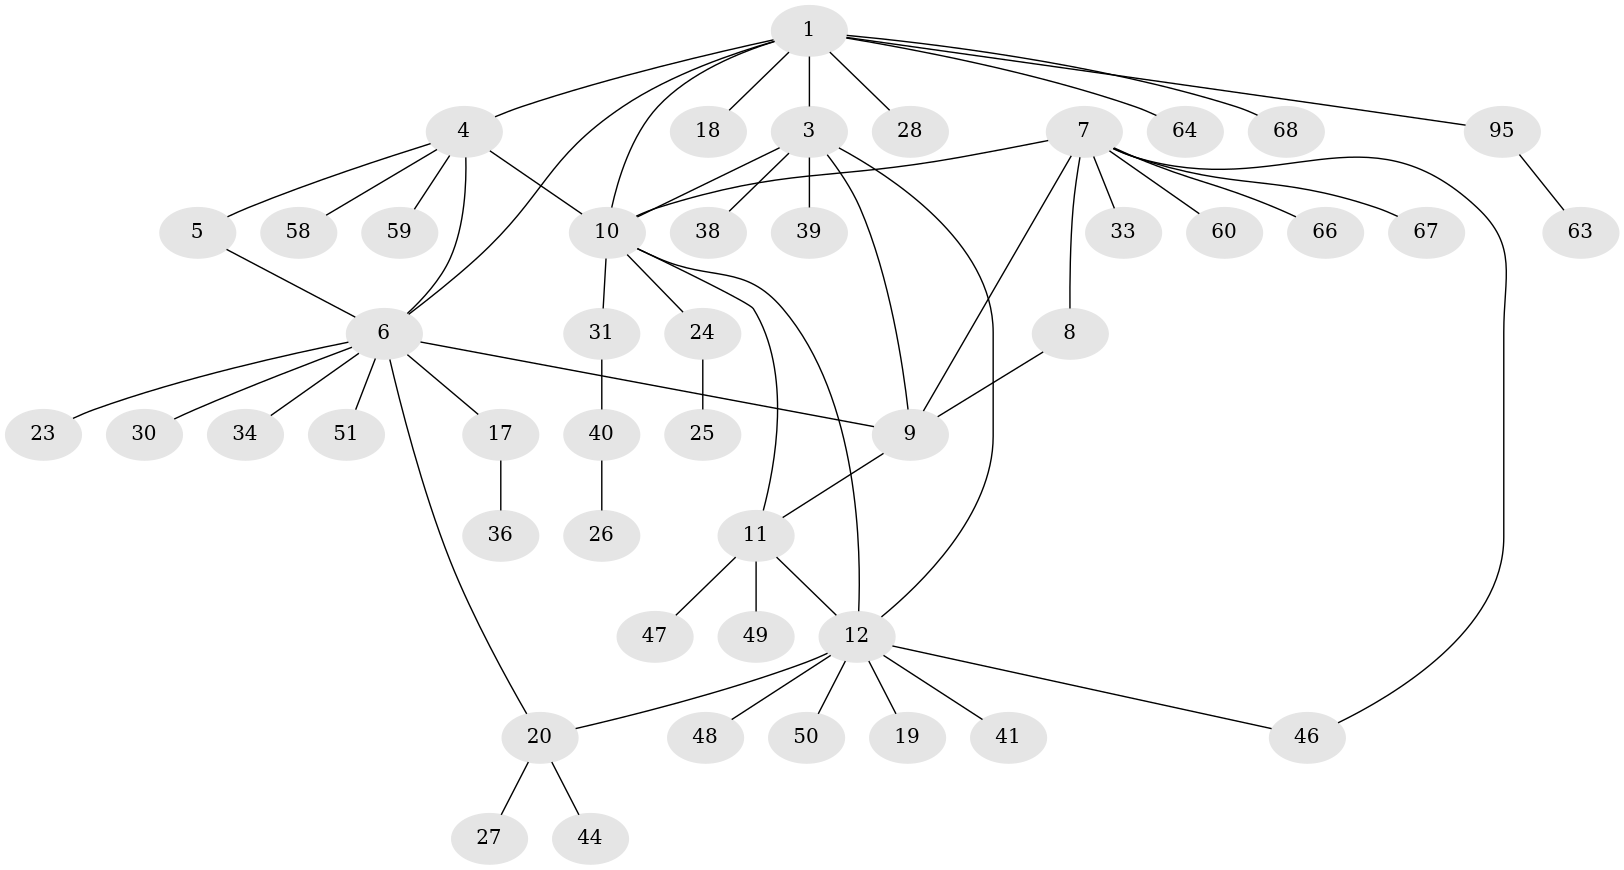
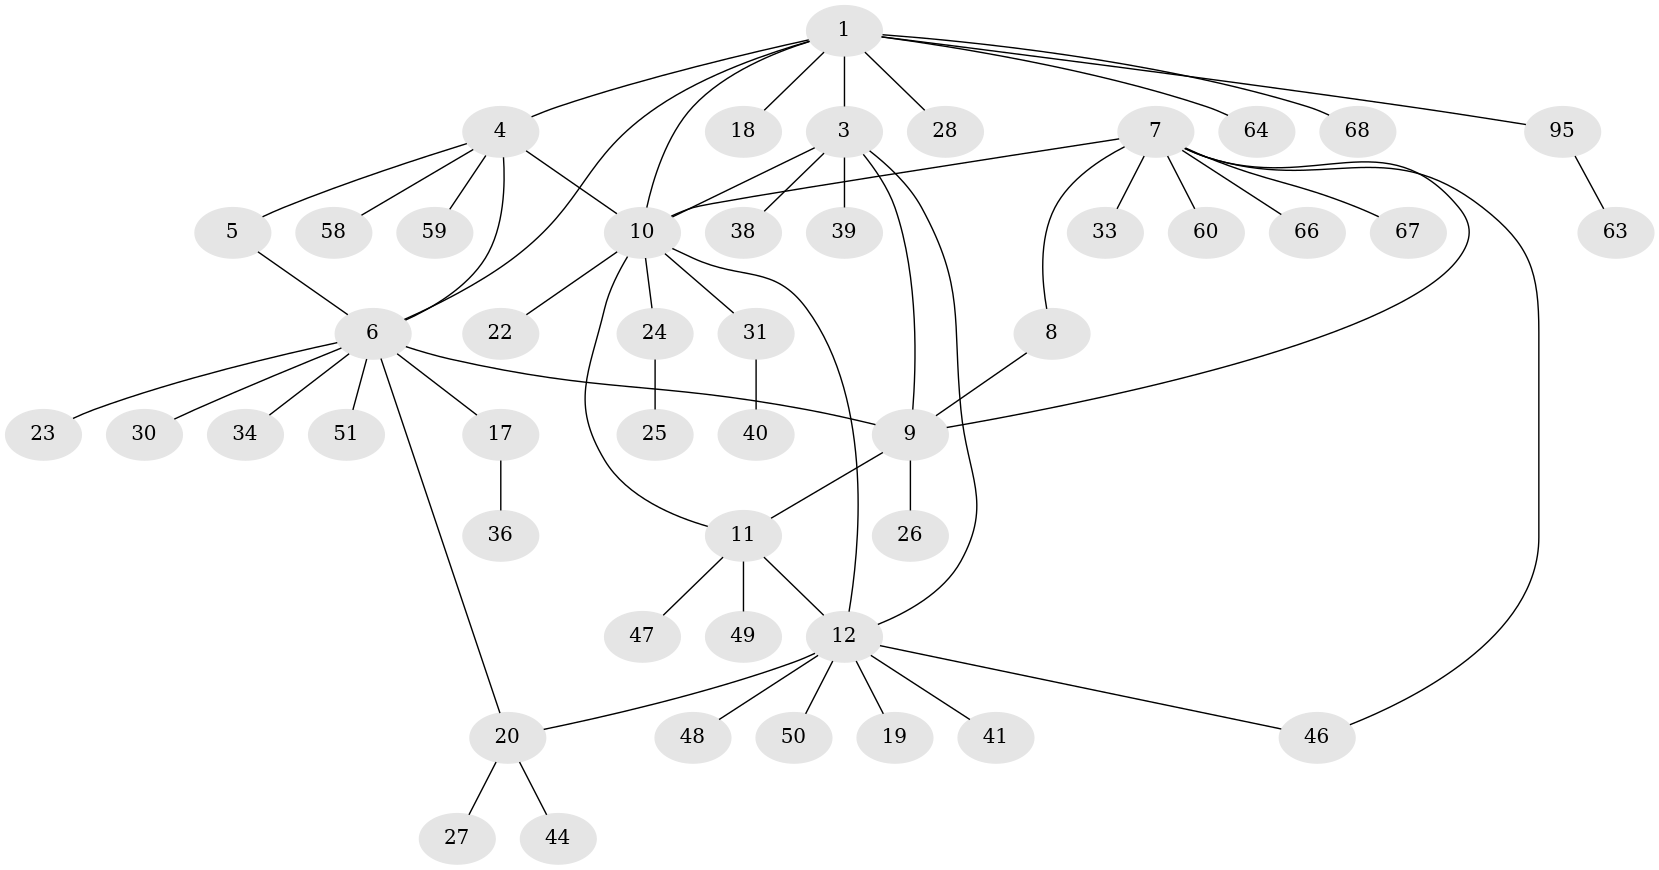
none -> (501, 334)
(602, 486) -> (910, 486)
